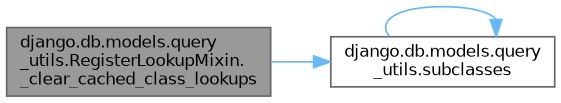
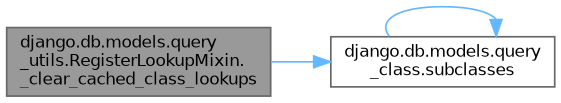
(443, 62) -> (443, 62)
